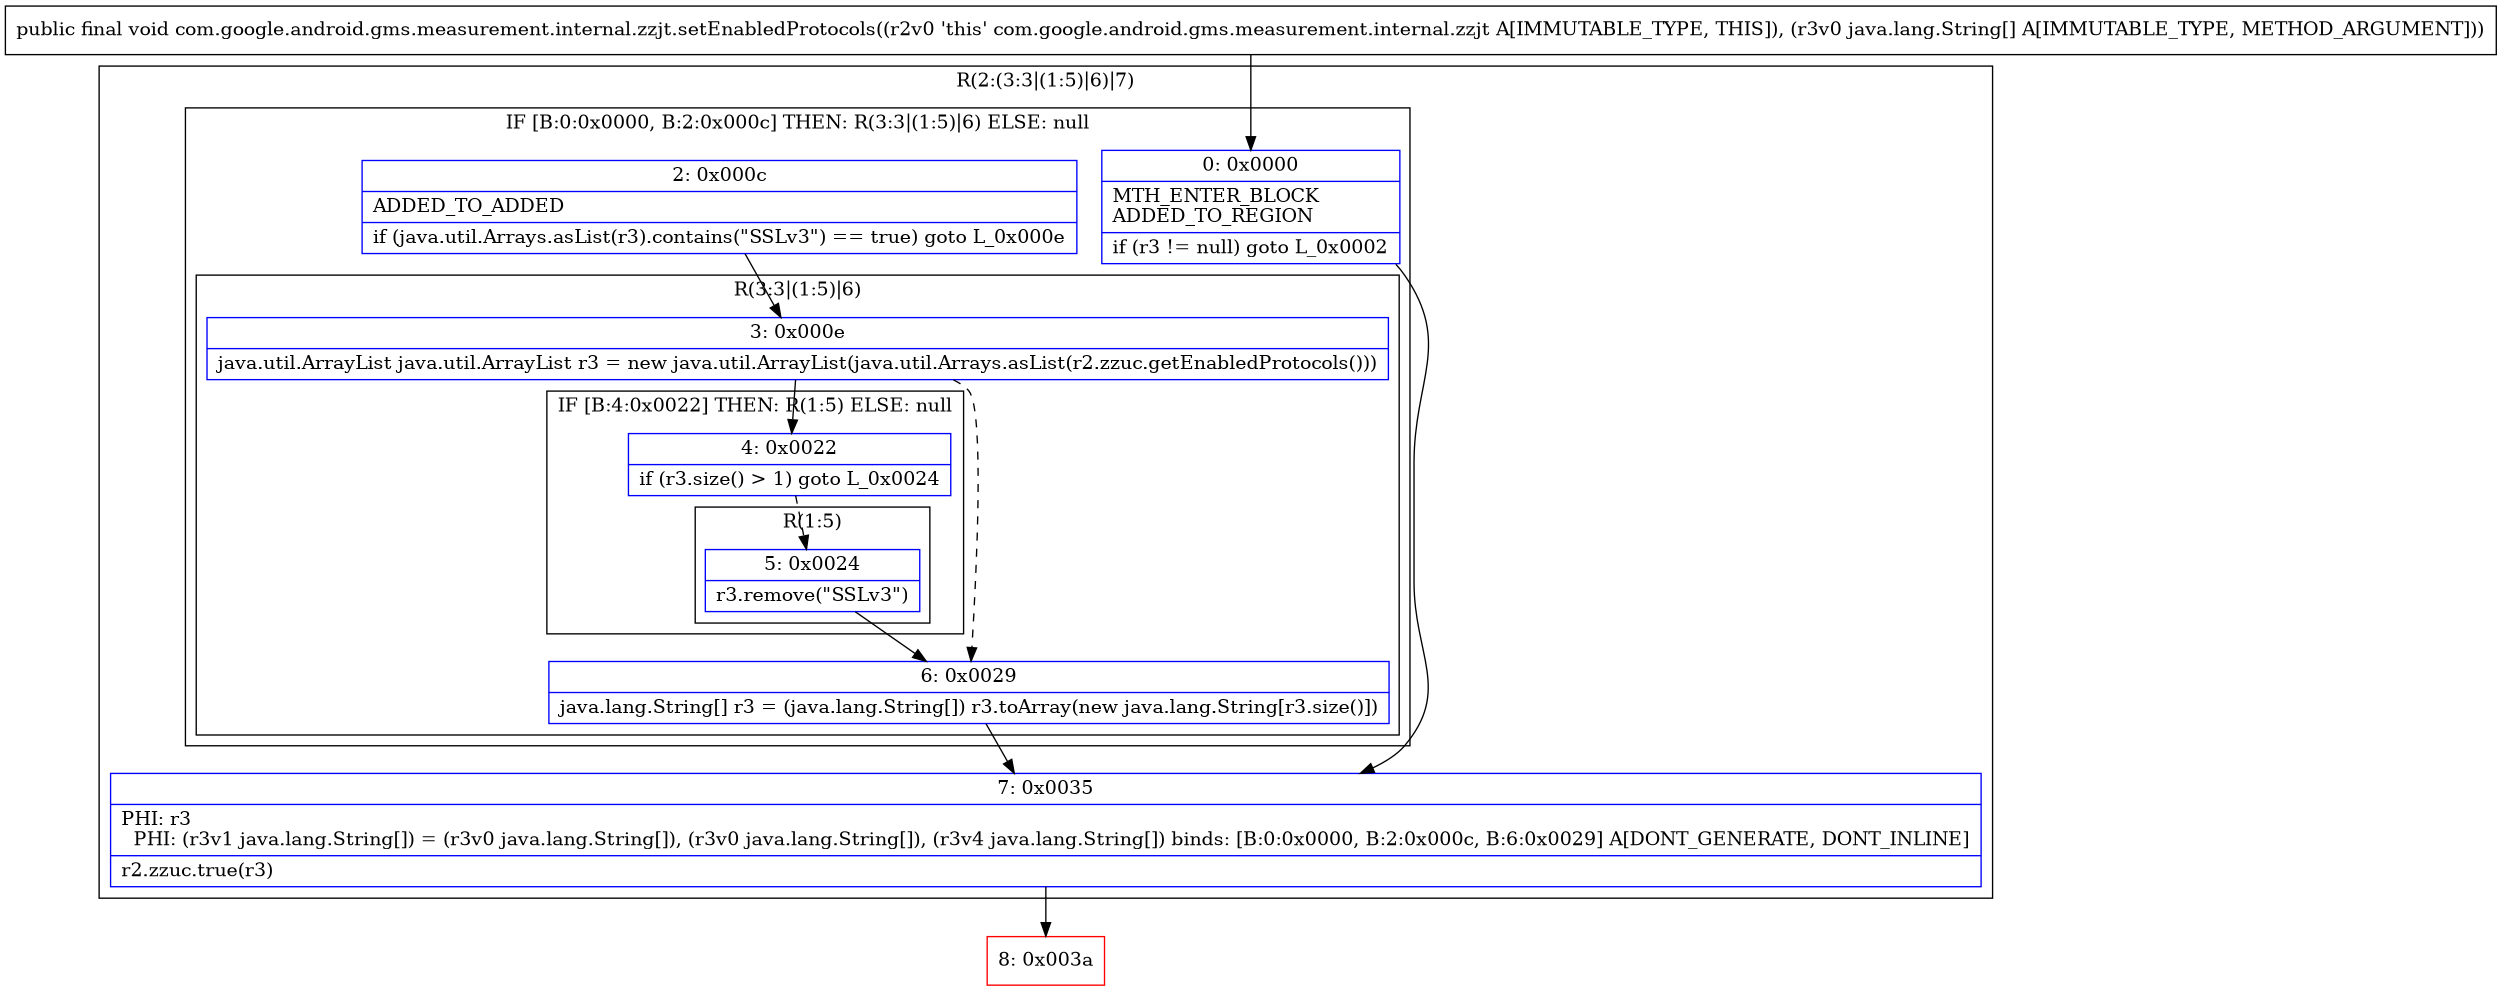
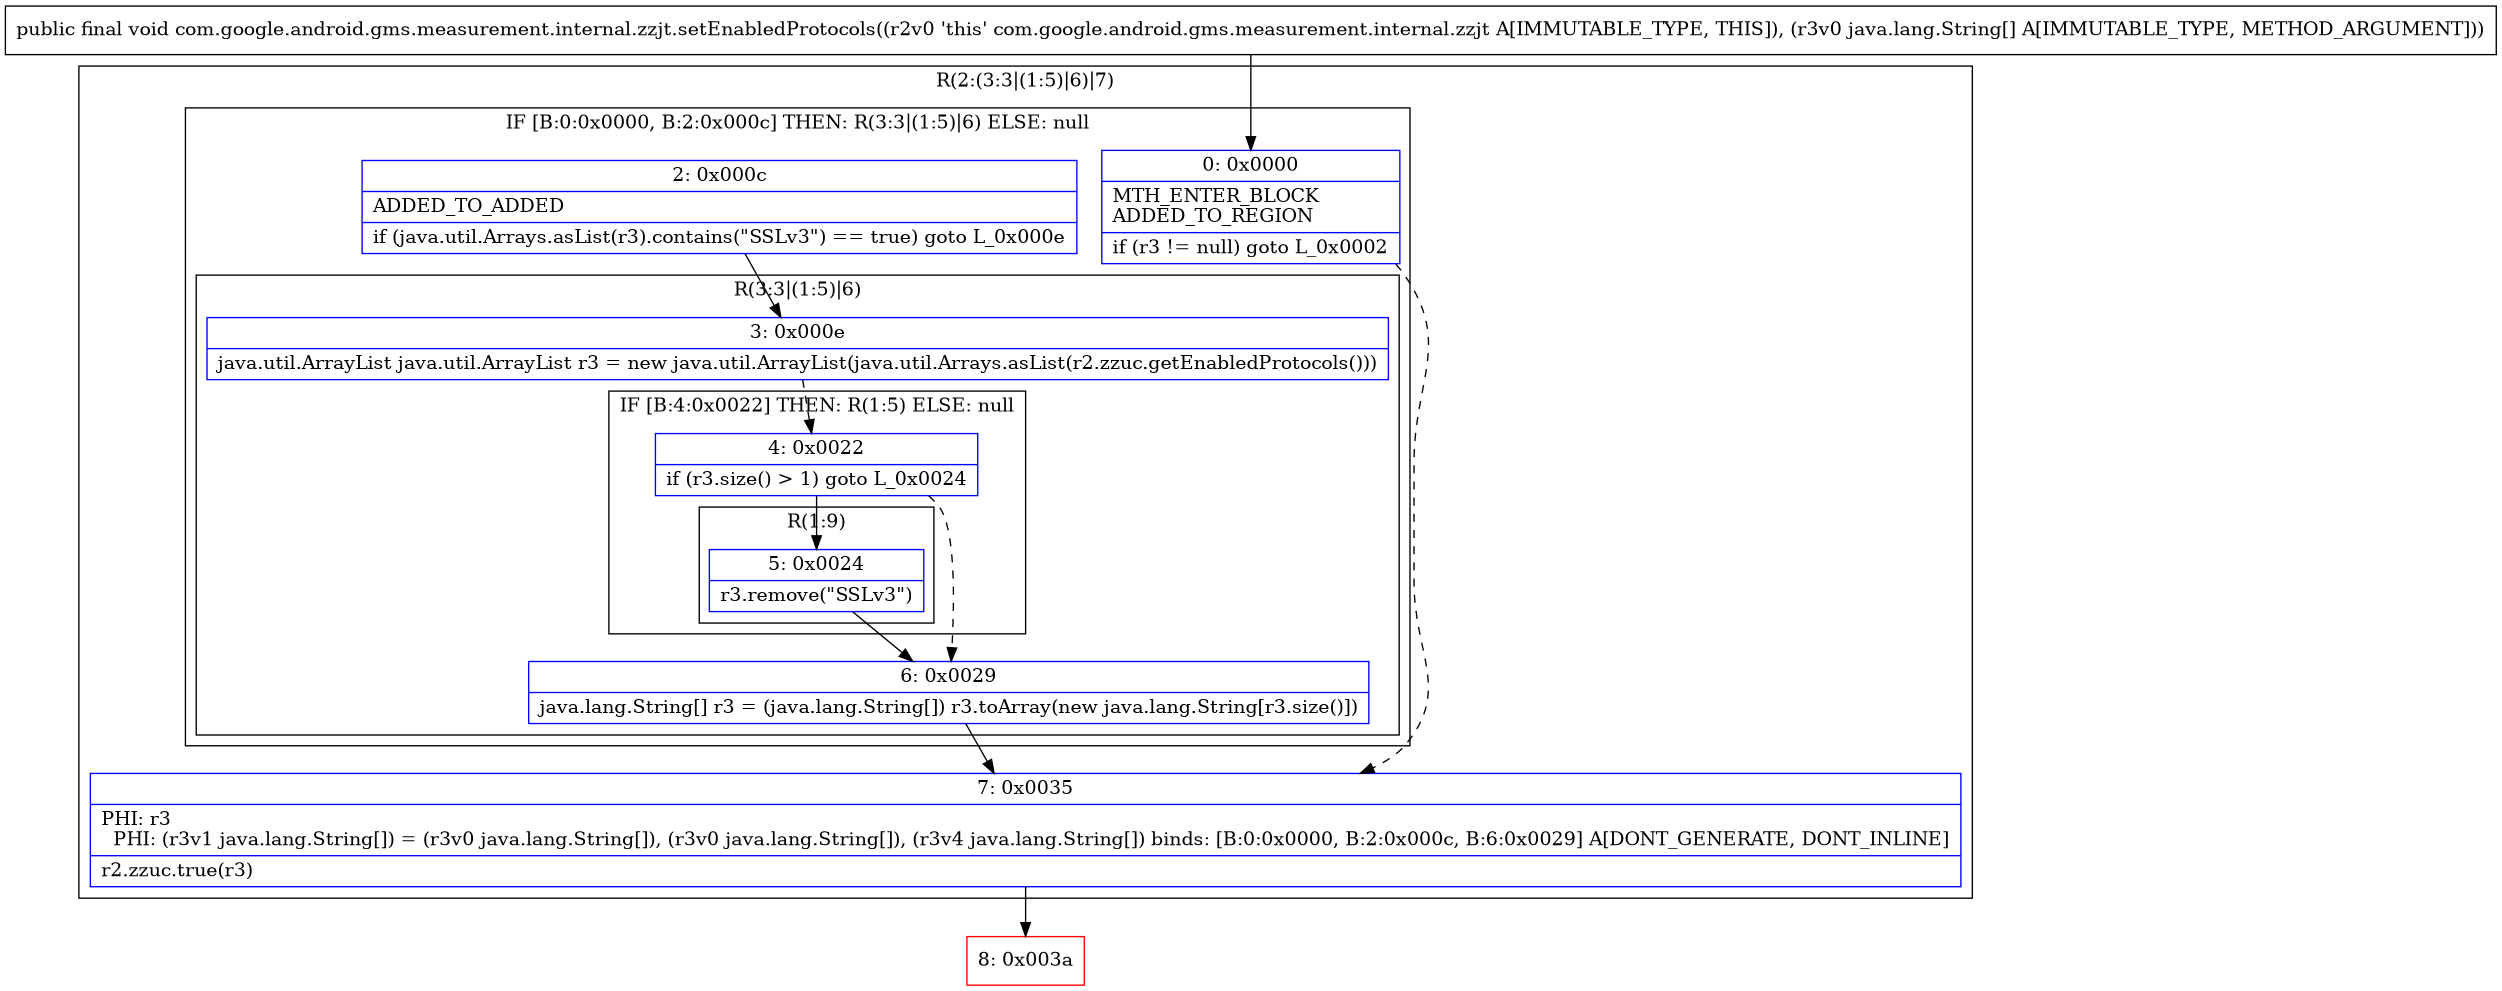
(794, 400) -> (806, 400)
(1418, 416) -> (1418, 416)
(978, 509) -> (953, 569)
(800, 516) -> (817, 516)
(813, 523) -> (817, 523)
